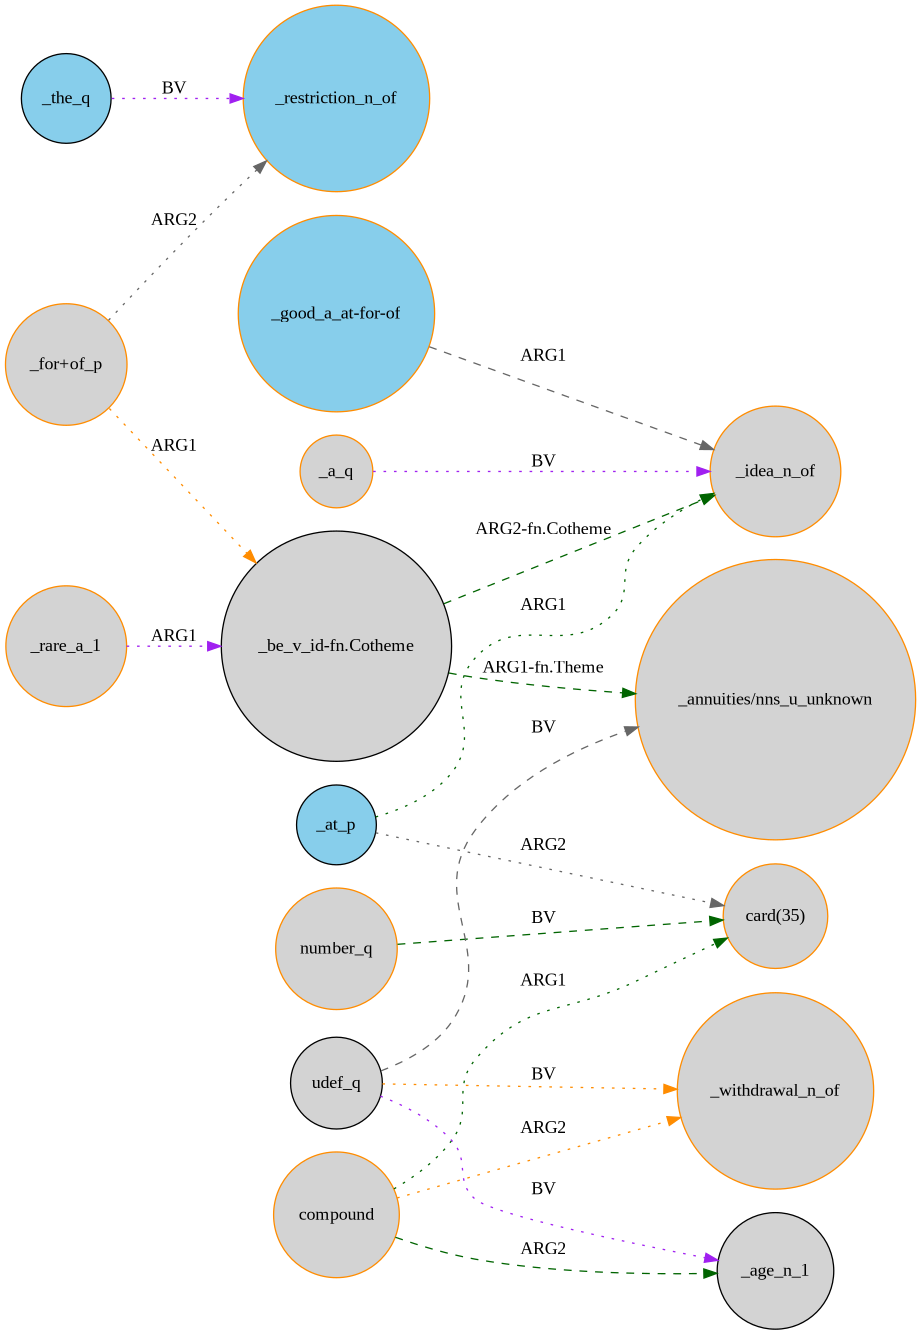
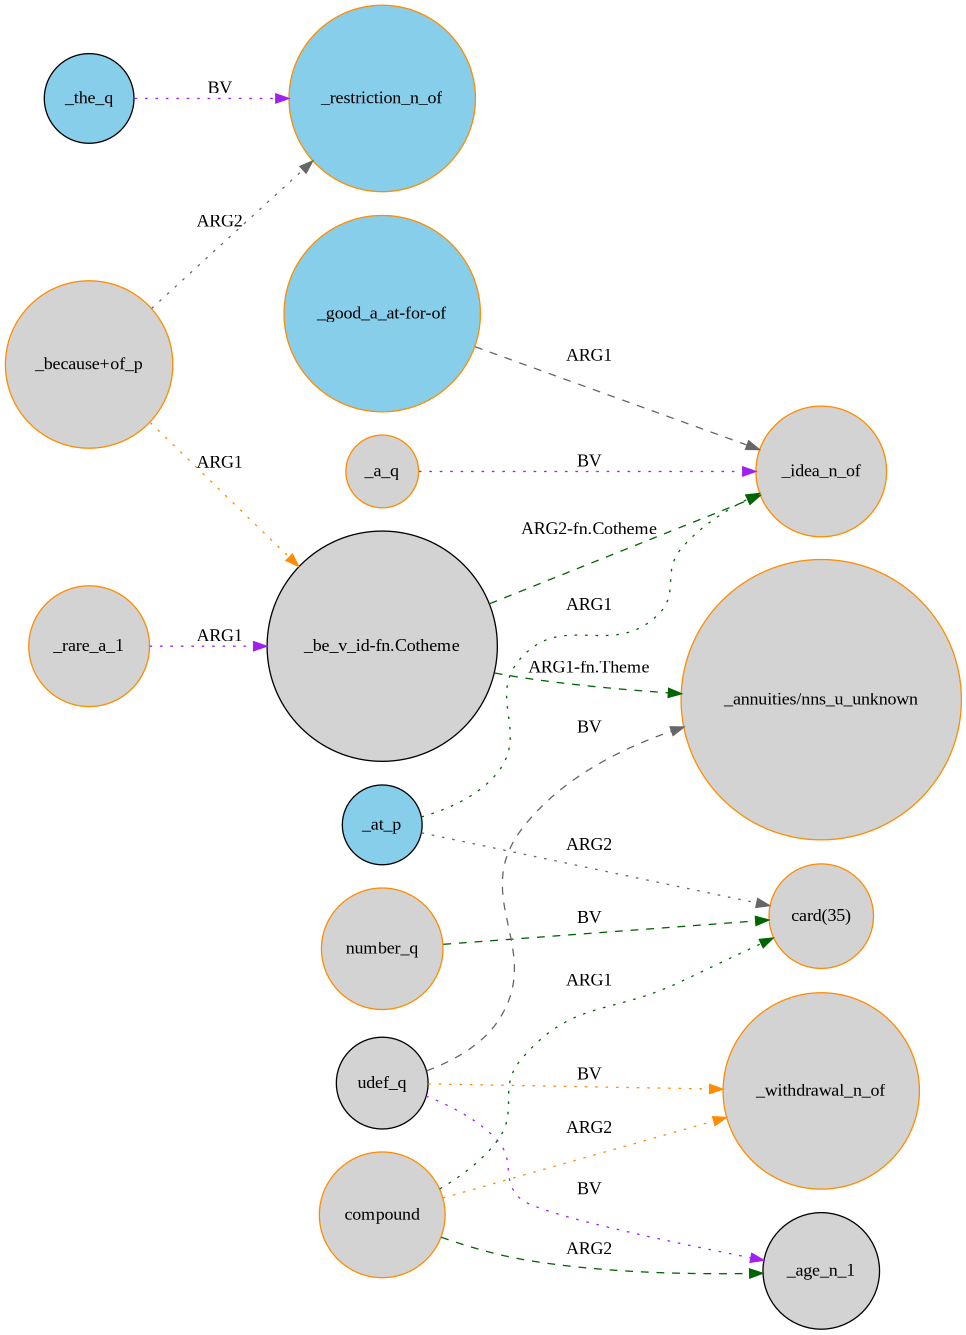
(66, 364) -> (89, 364)
